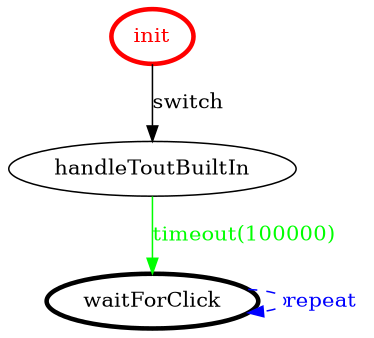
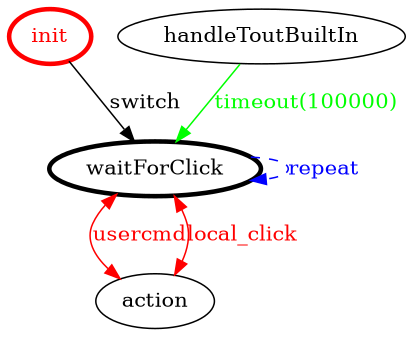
(152, 95) -> (97, 95)
none -> (155, 301)
